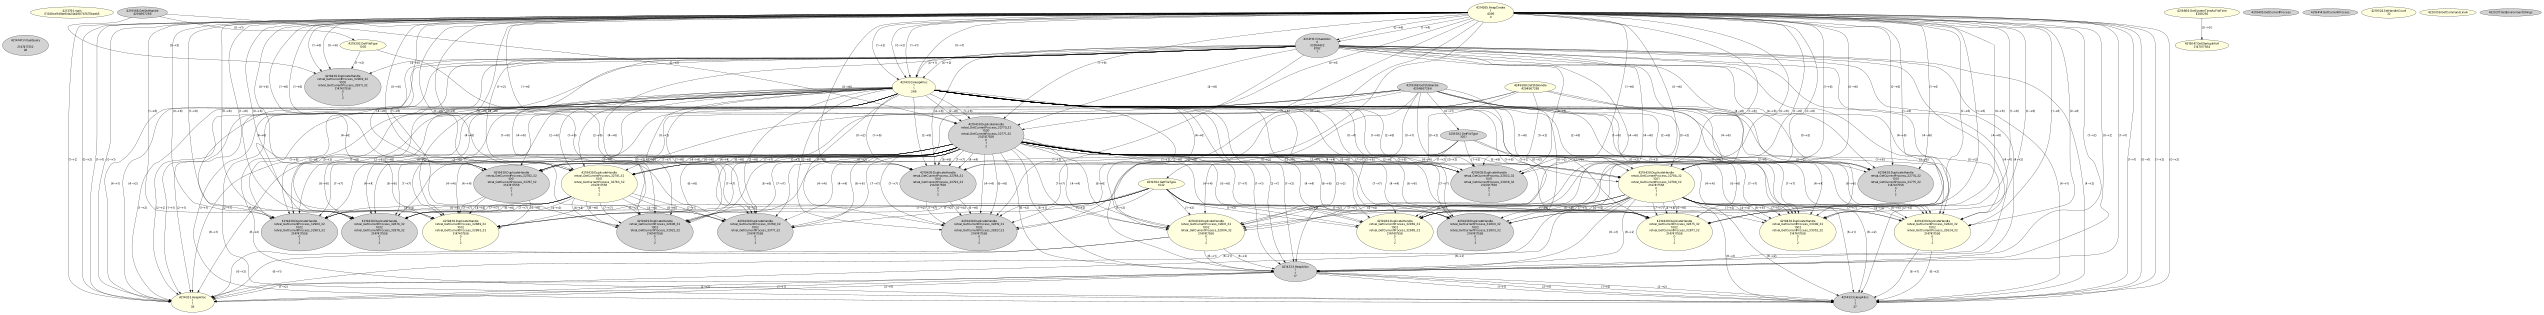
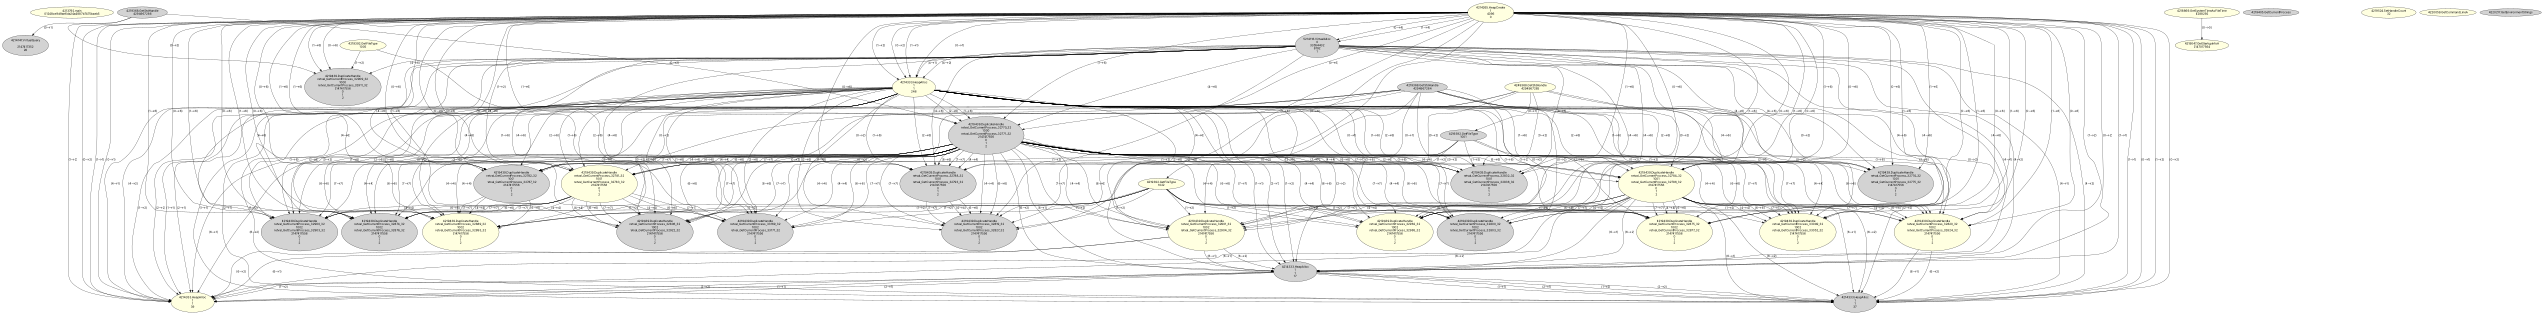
(2330, 13) -> none
(256, 30) -> (74, 23)
(1317, 45) -> (1317, 45)
(1442, 110) -> (1513, 117)
